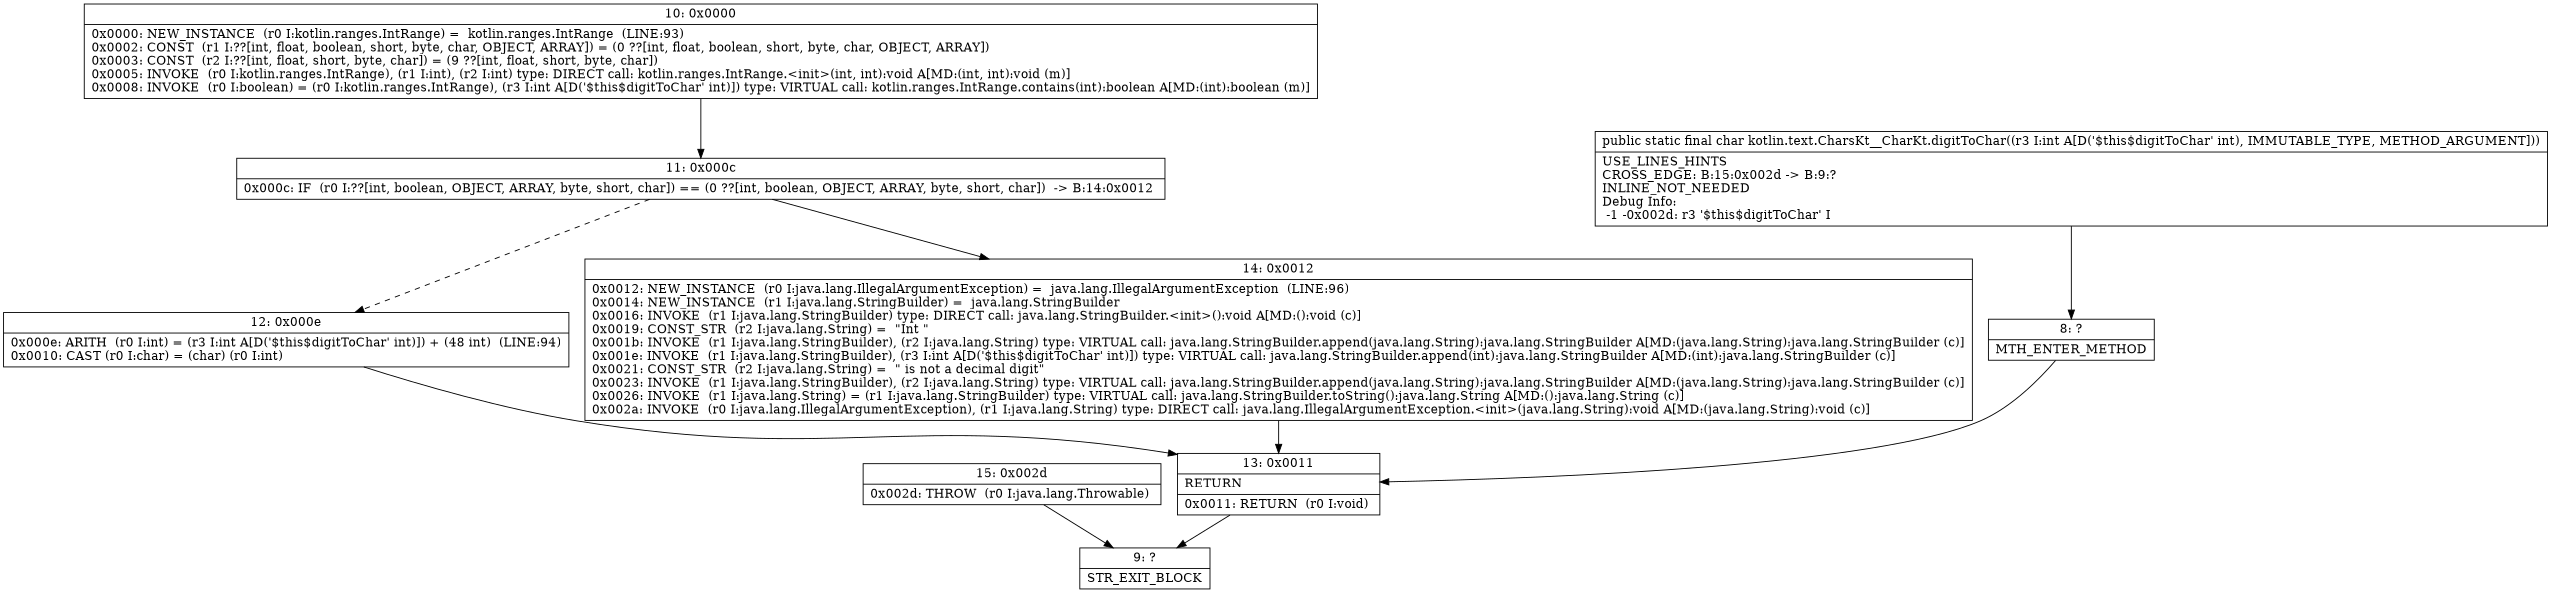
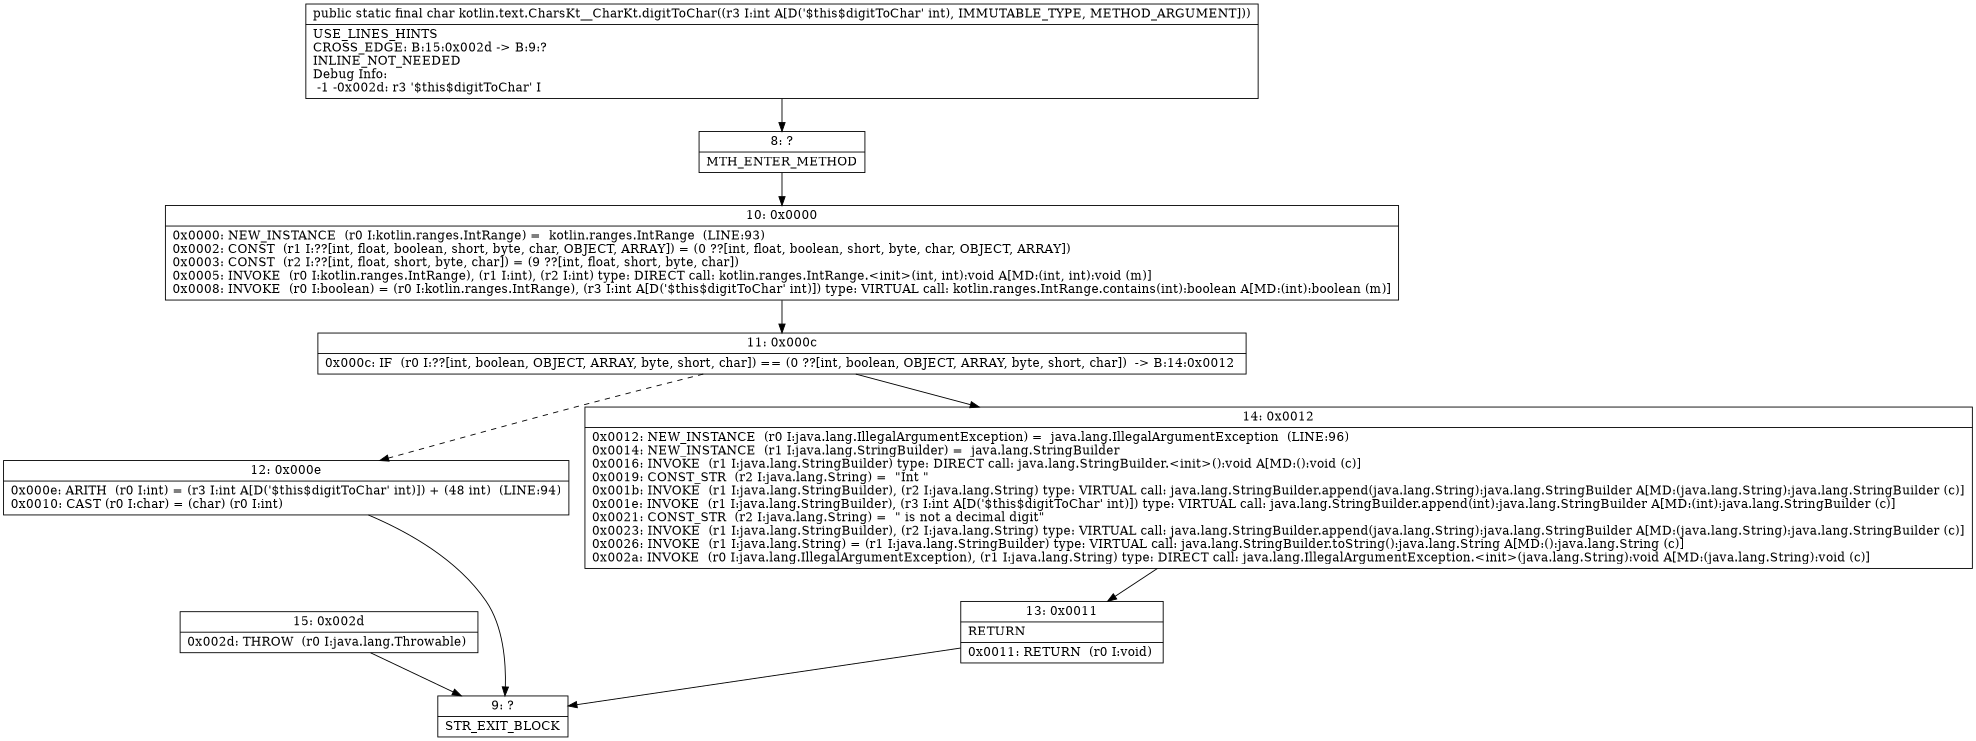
(763, 438) -> (467, 579)
(1735, 464) -> (782, 185)
